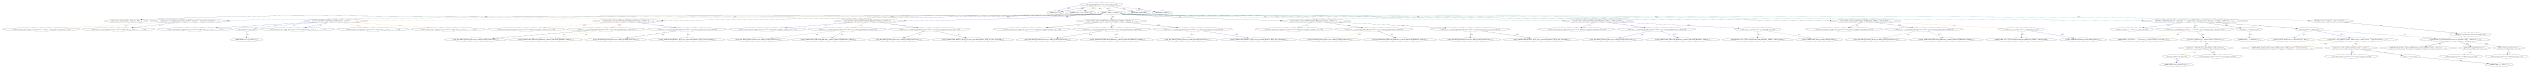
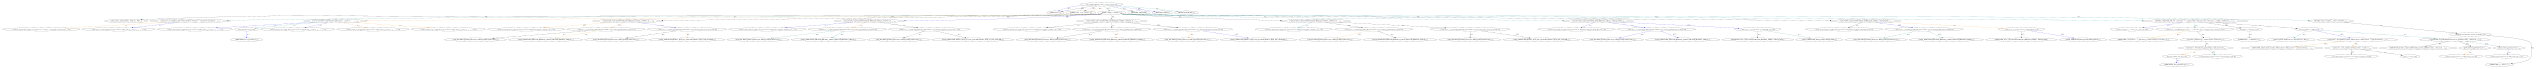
none -> (1186, 13)
(2453, 60) -> (2526, 41)
